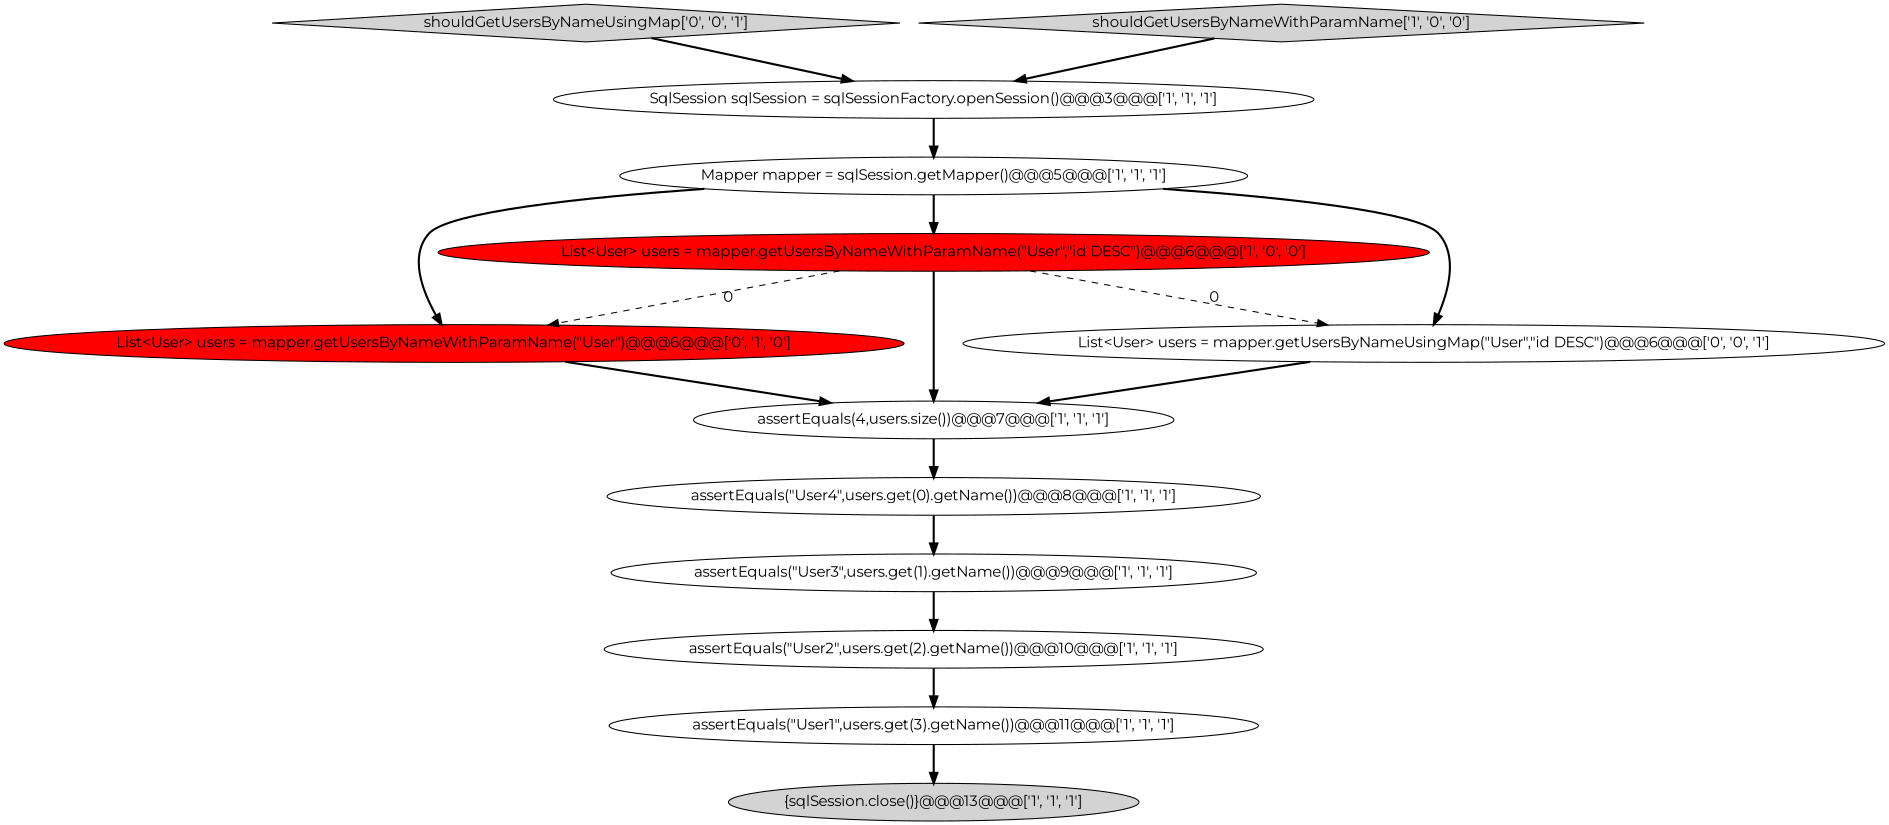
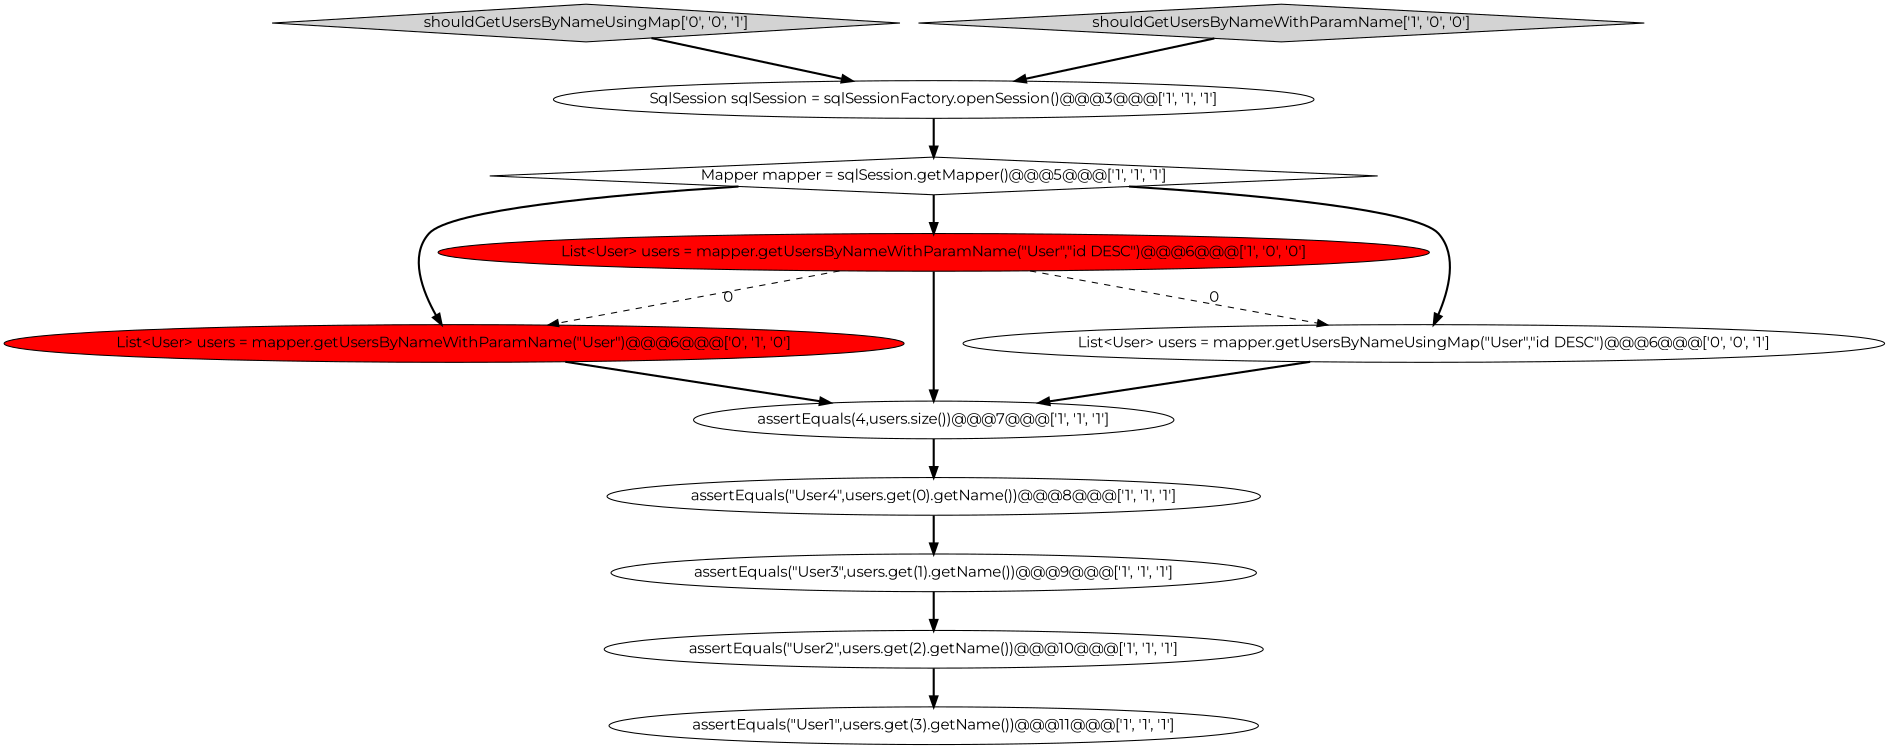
(934, 176) -> (934, 176)
(934, 802) -> none
